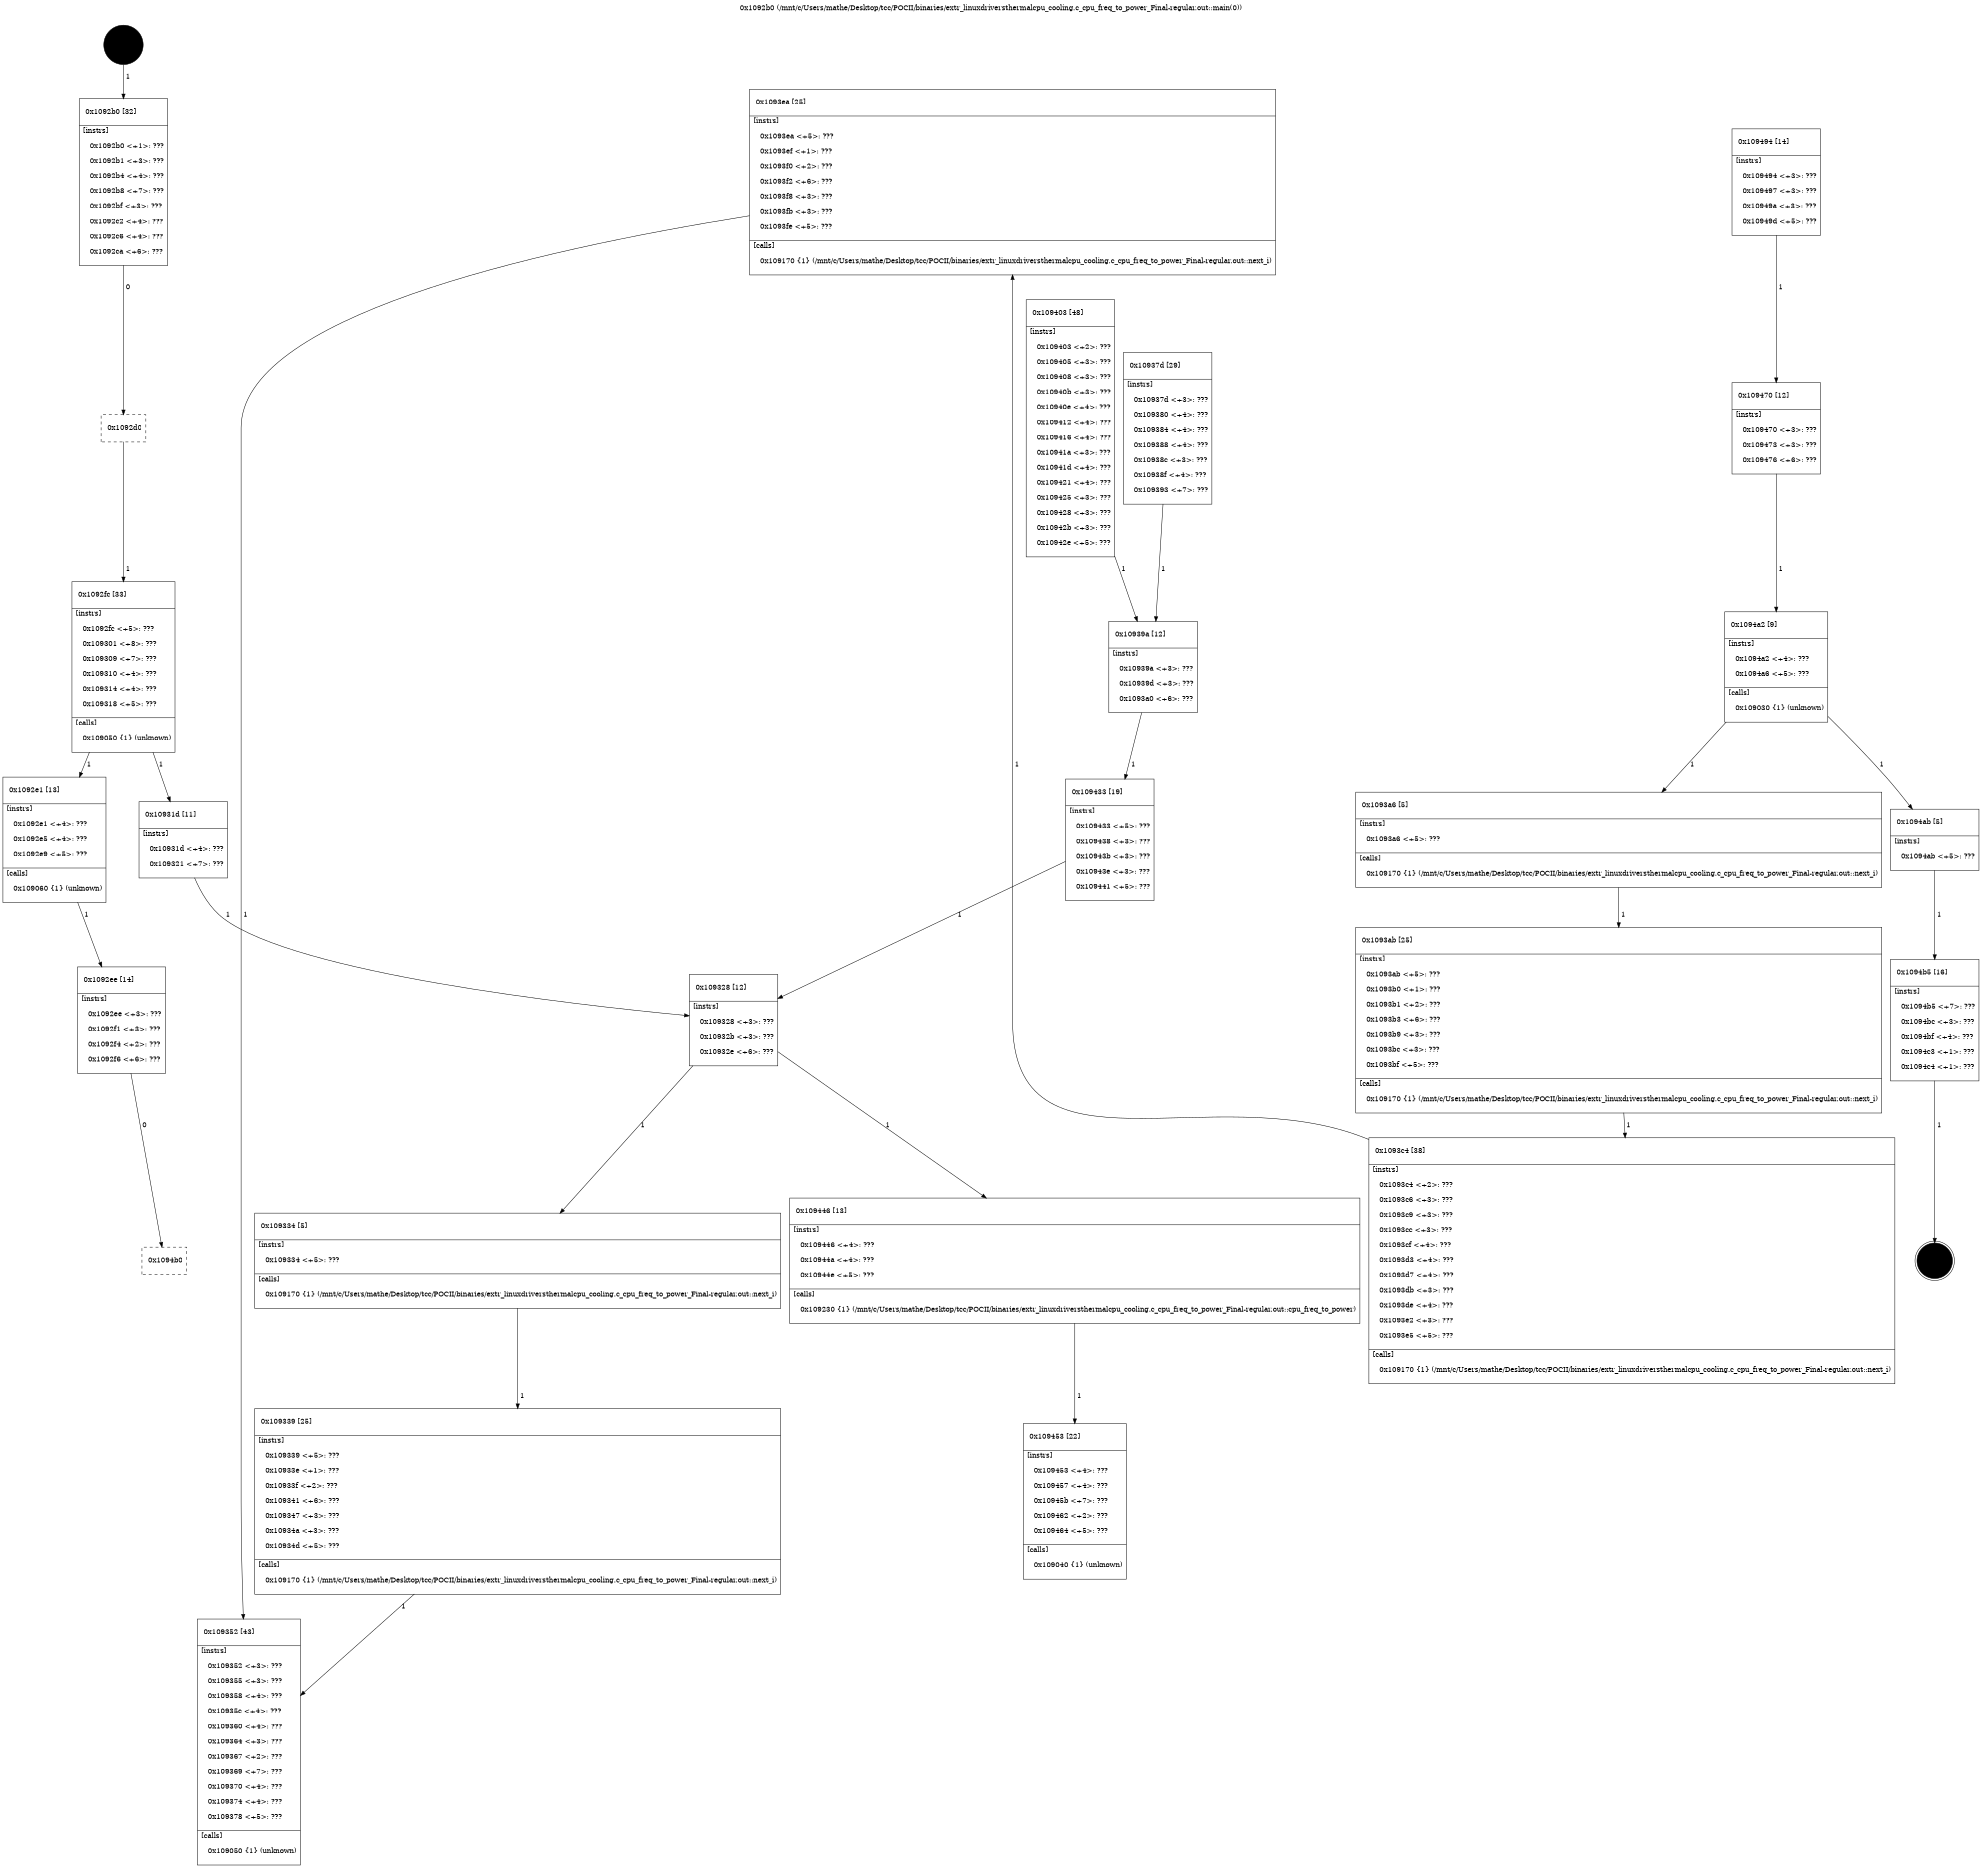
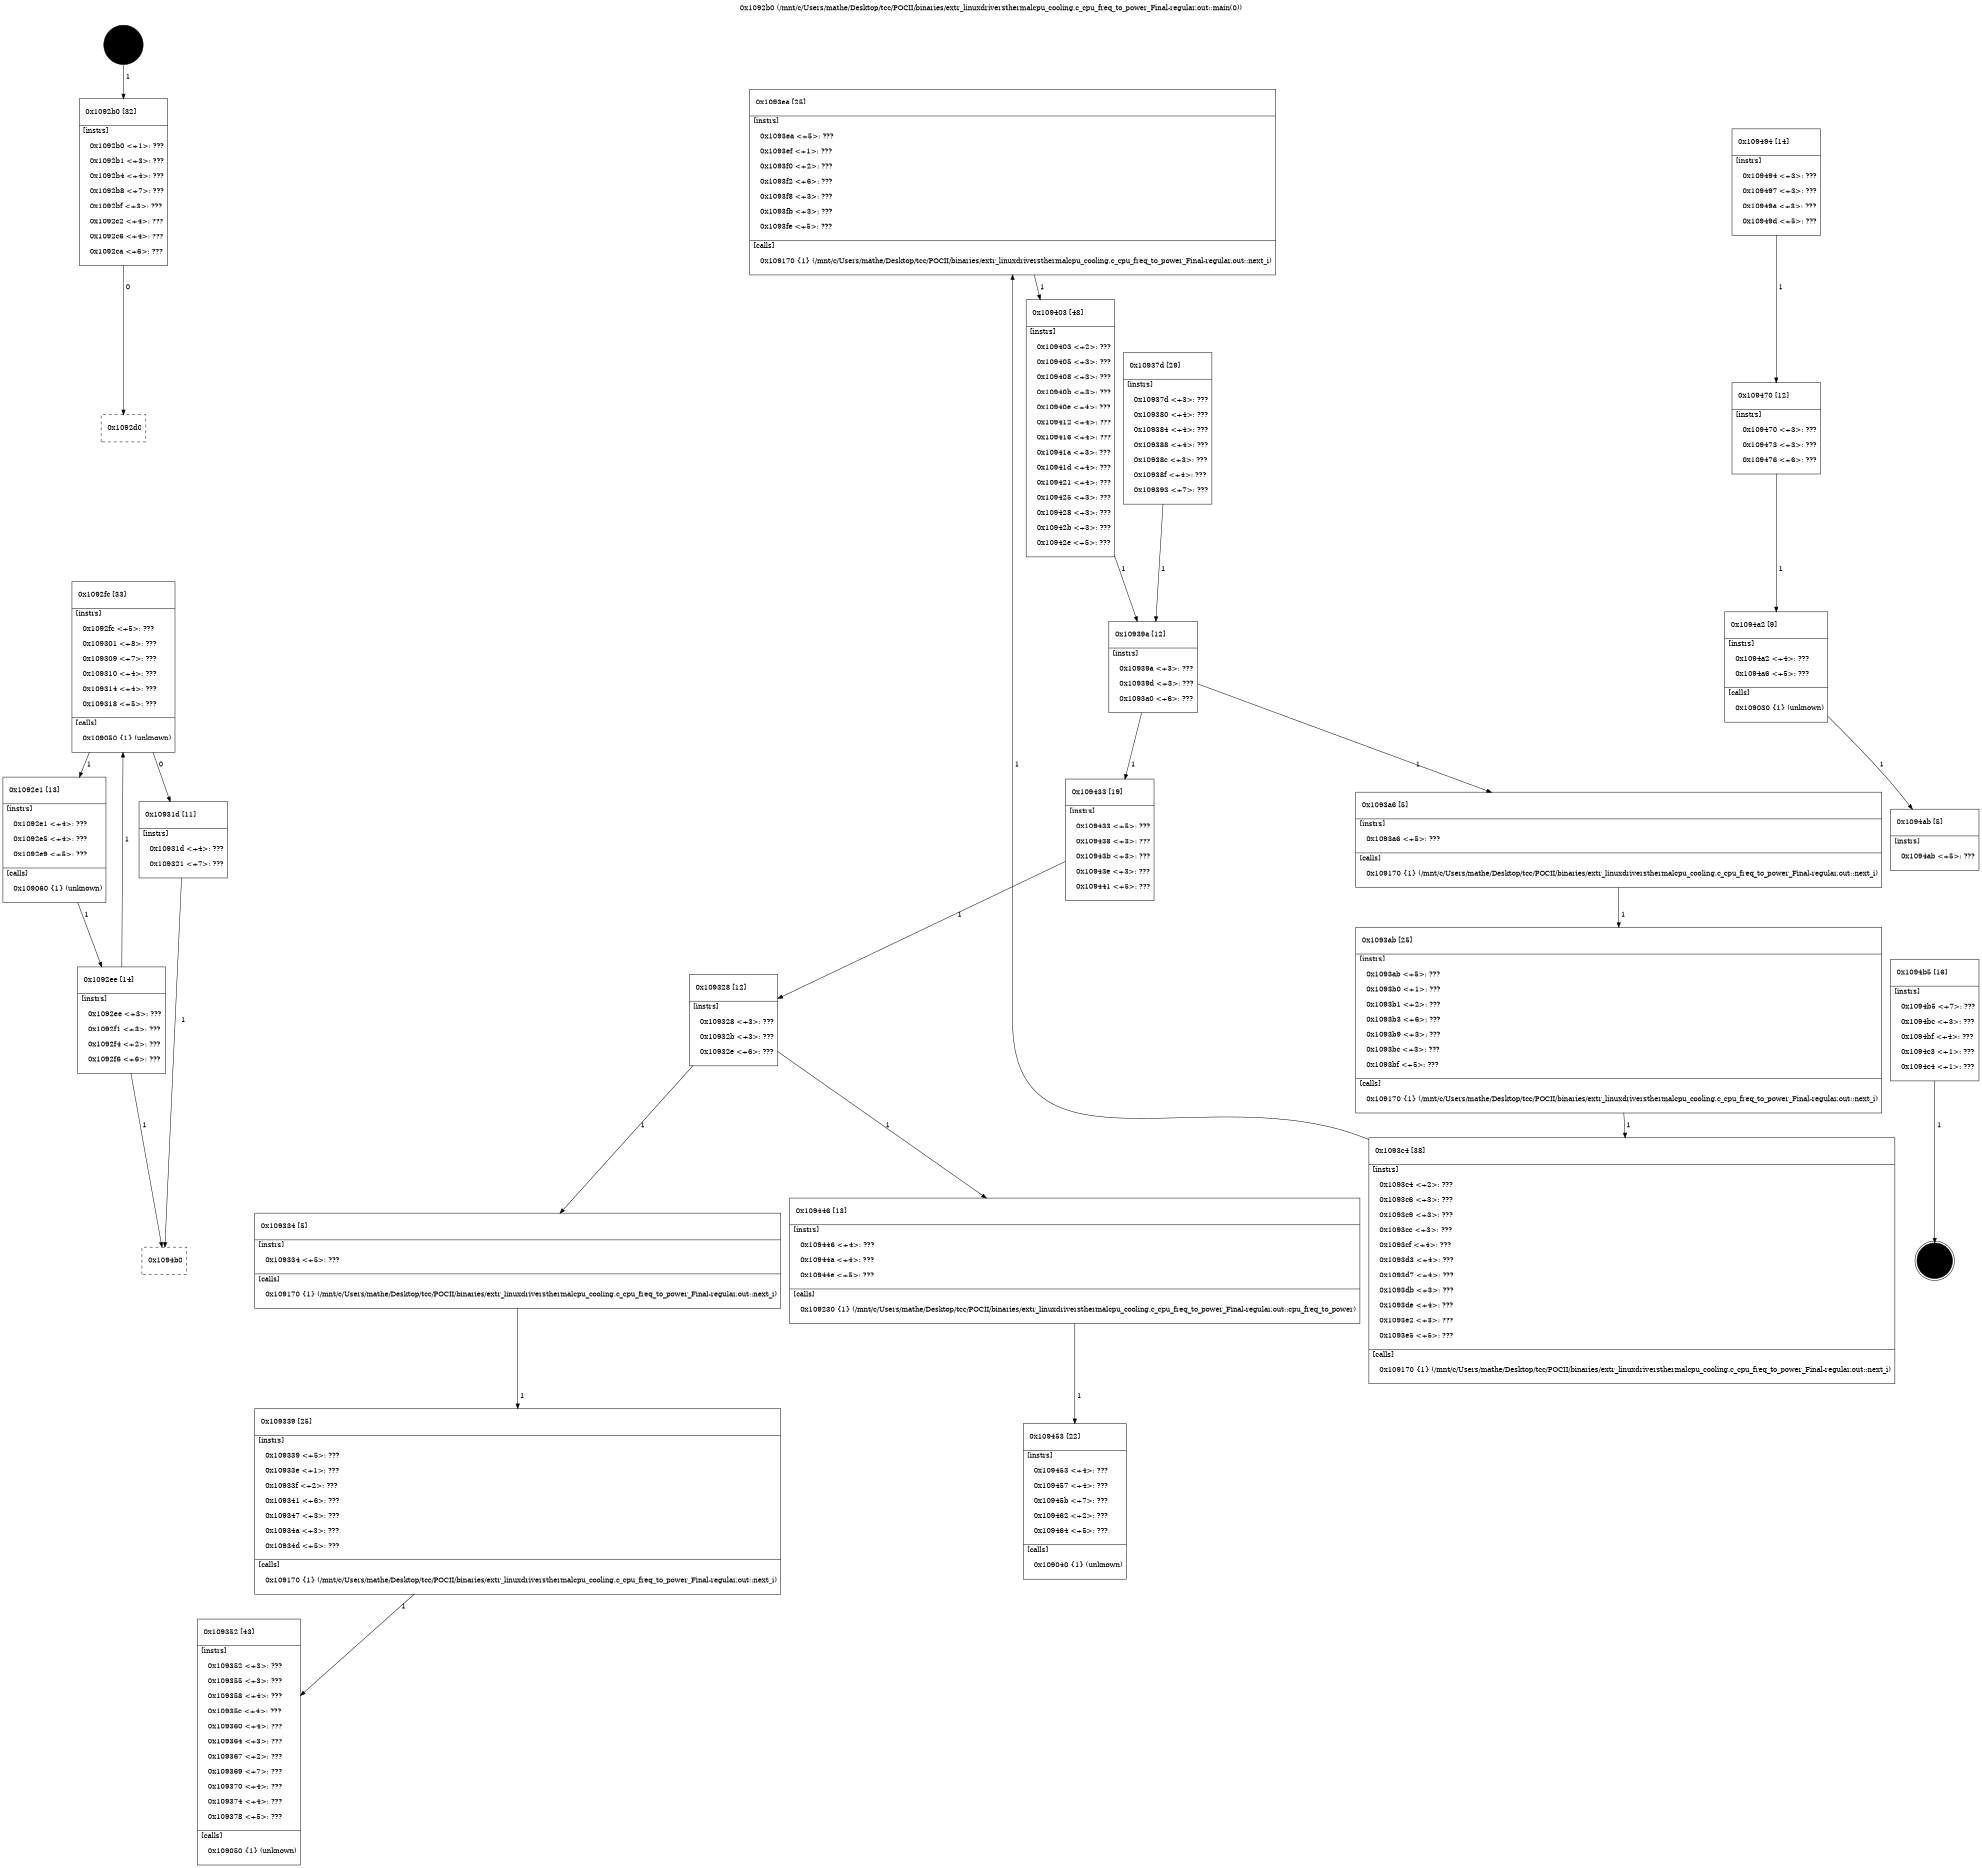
(123, 509) -> (122, 862)
(241, 734) -> (1037, 285)
(1696, 755) -> (1342, 737)
(160, 765) -> (160, 765)
(1935, 912) -> none
(425, 981) -> (173, 1060)
(143, 1125) -> (143, 1125)
